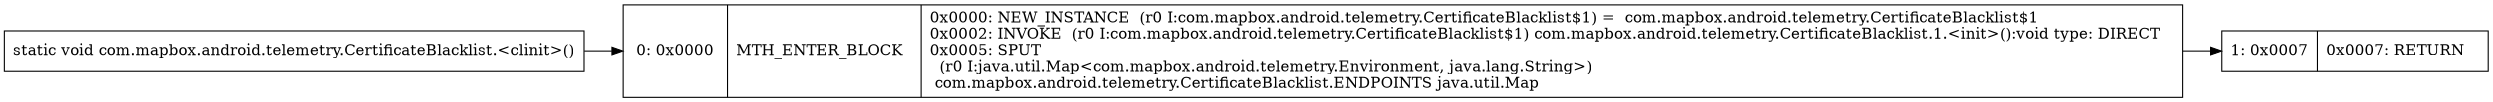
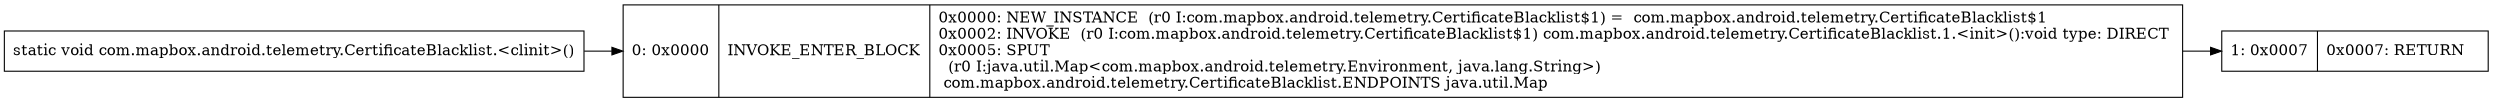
(820, 51) -> (824, 51)
